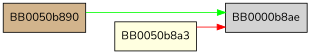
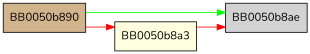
(266, 18) -> (266, 18)
none -> (96, 27)
